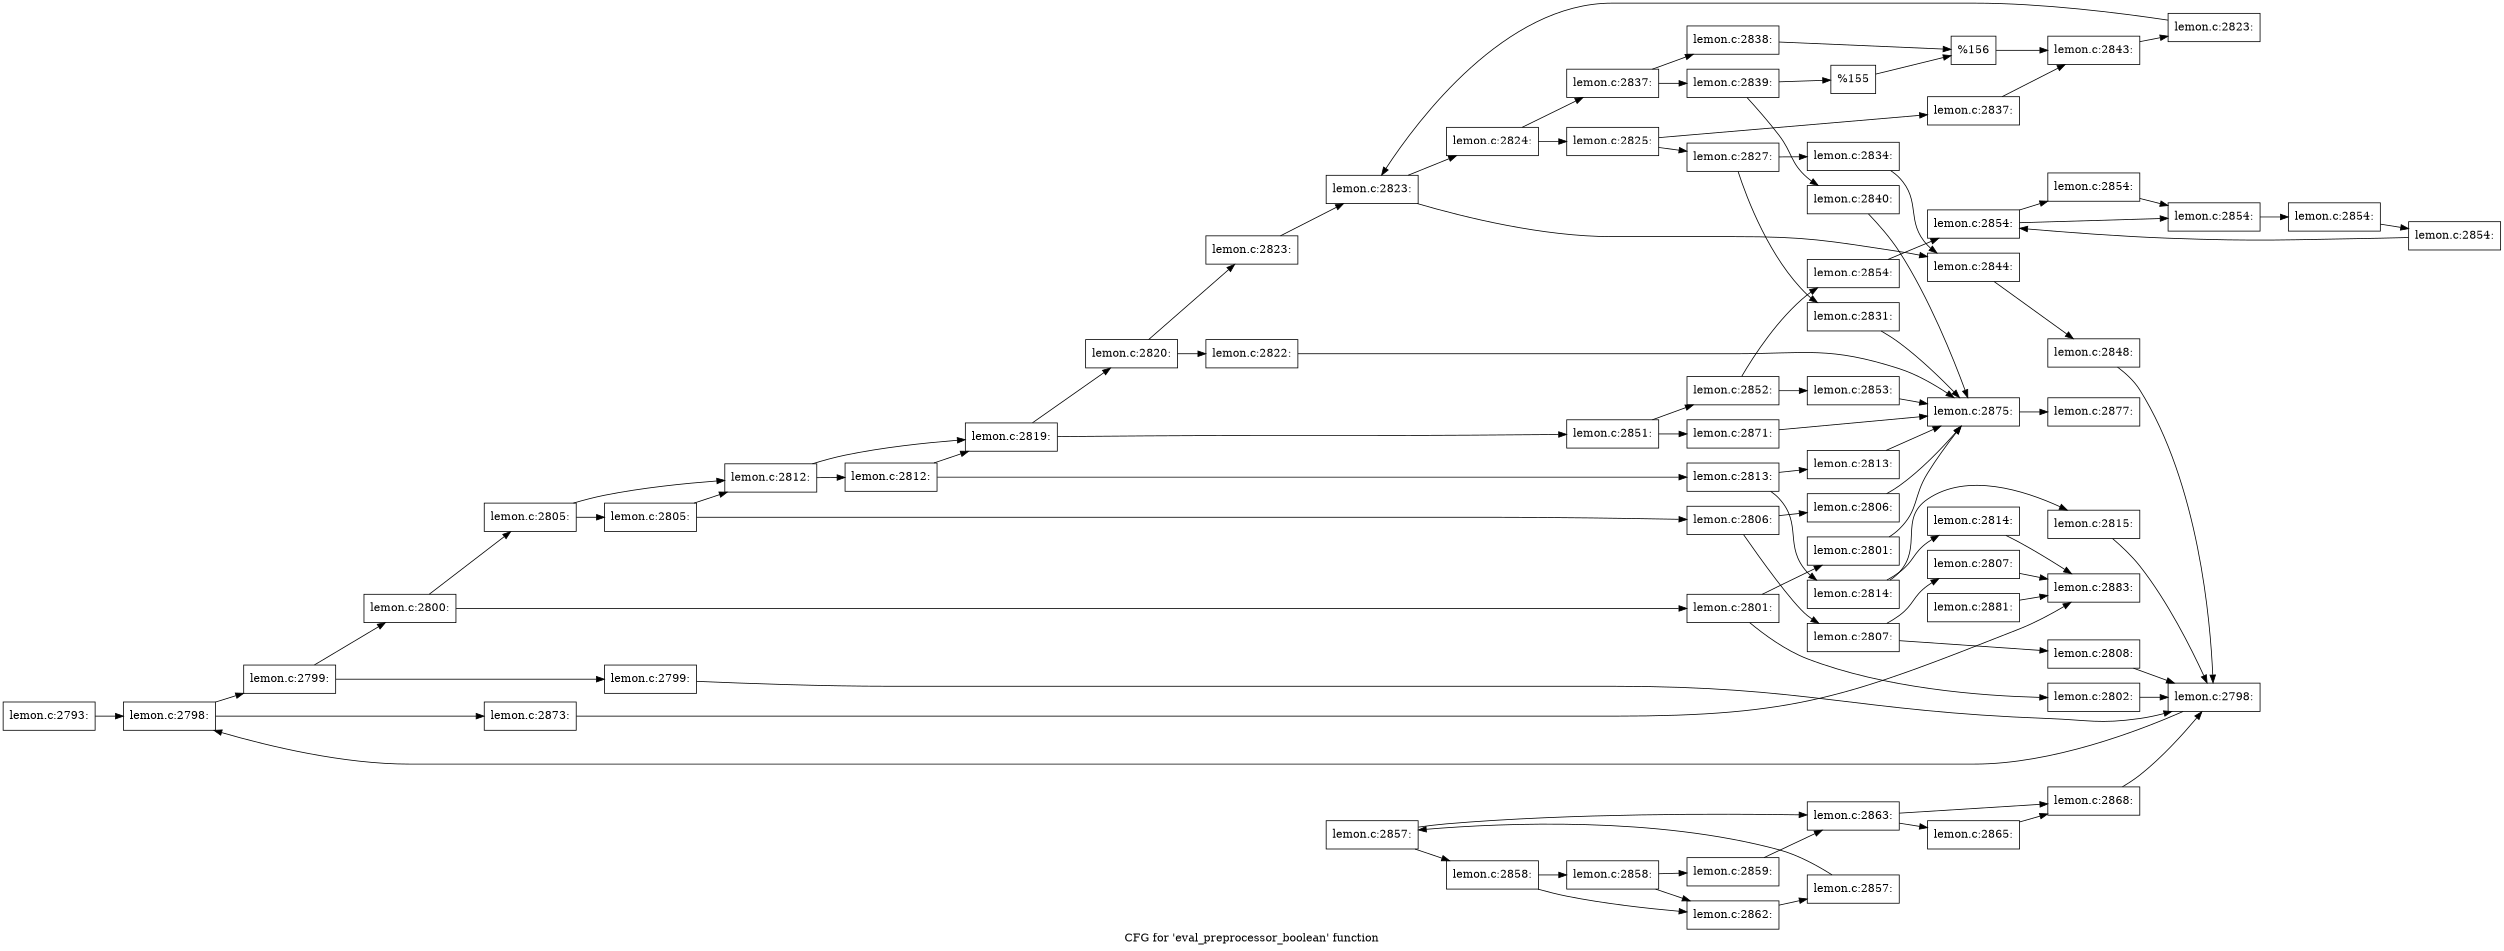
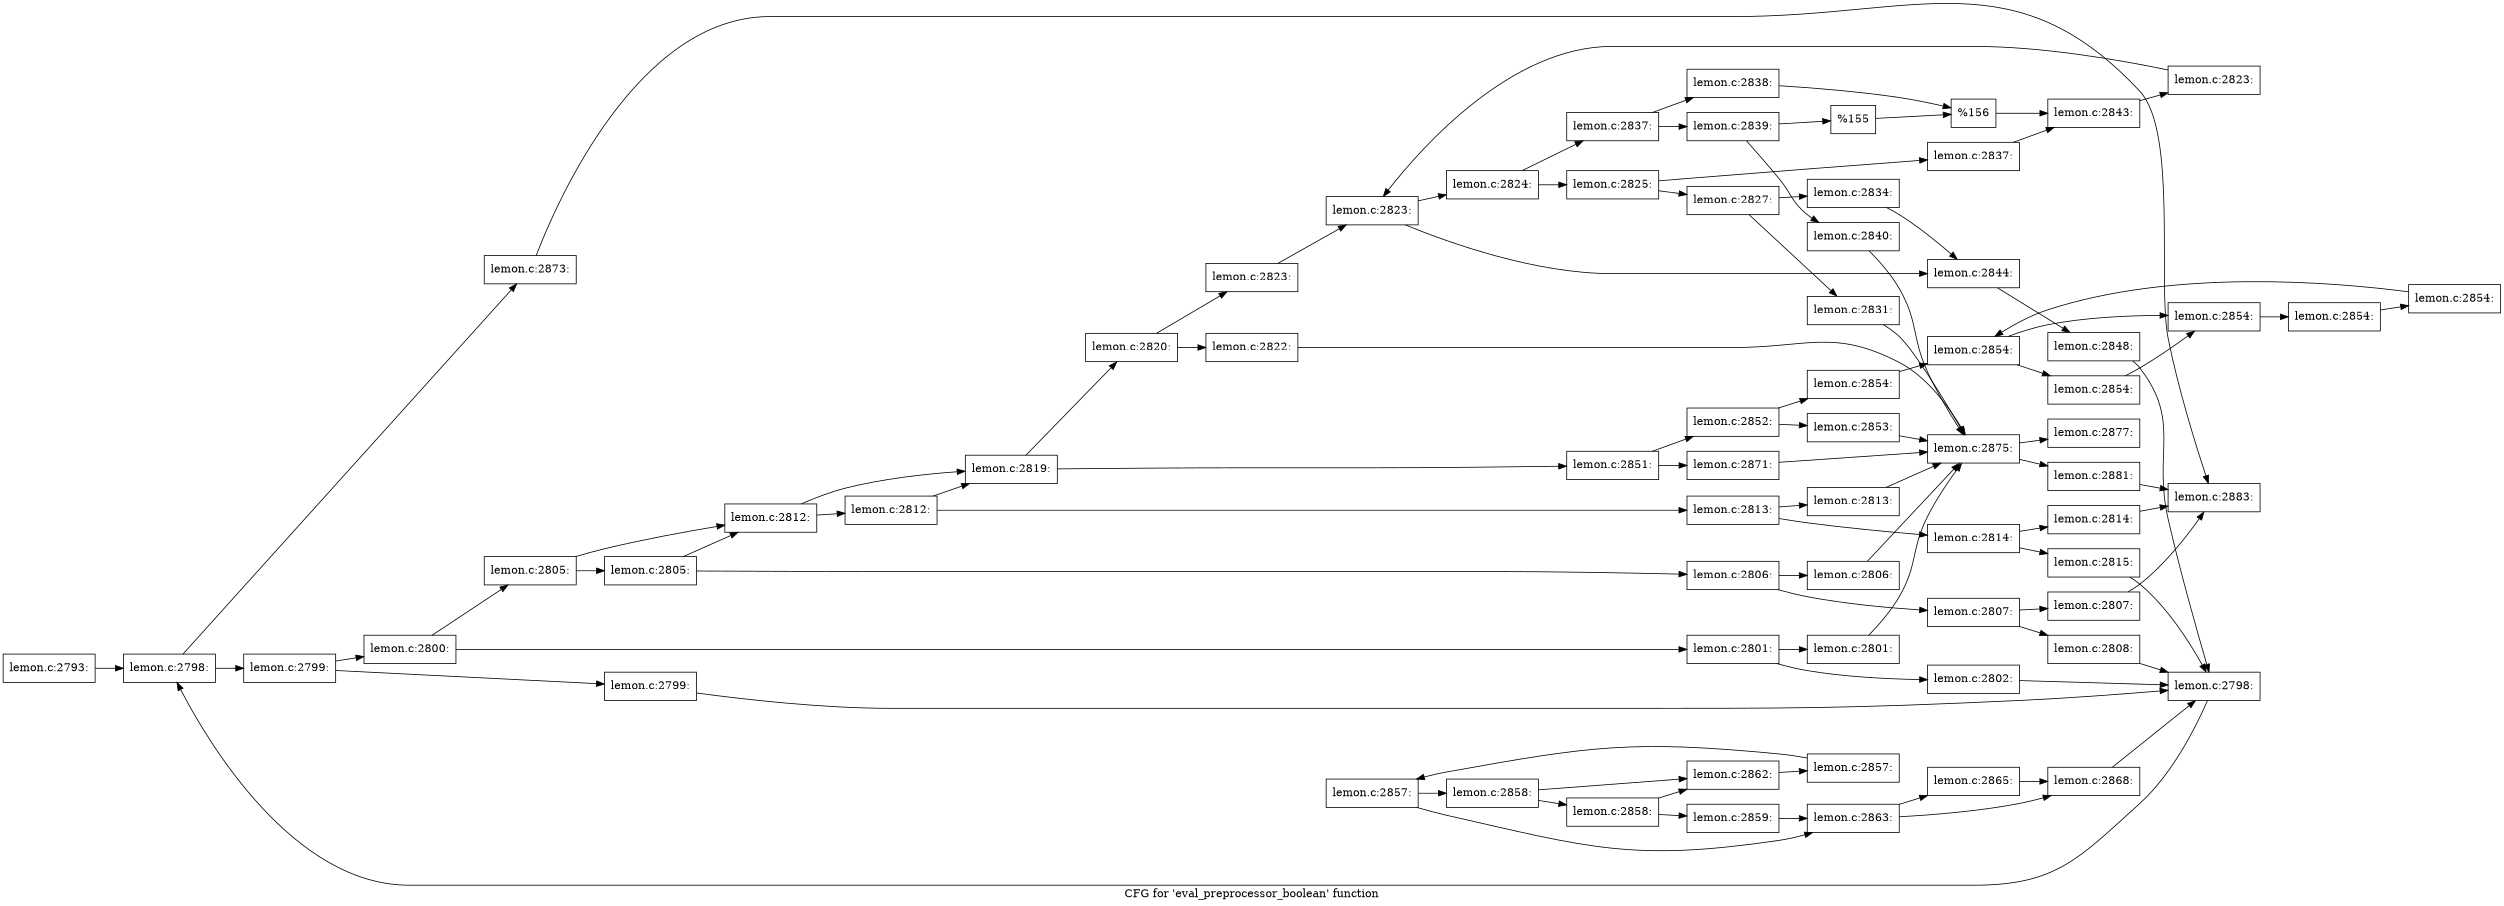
none -> (2030, 462)
